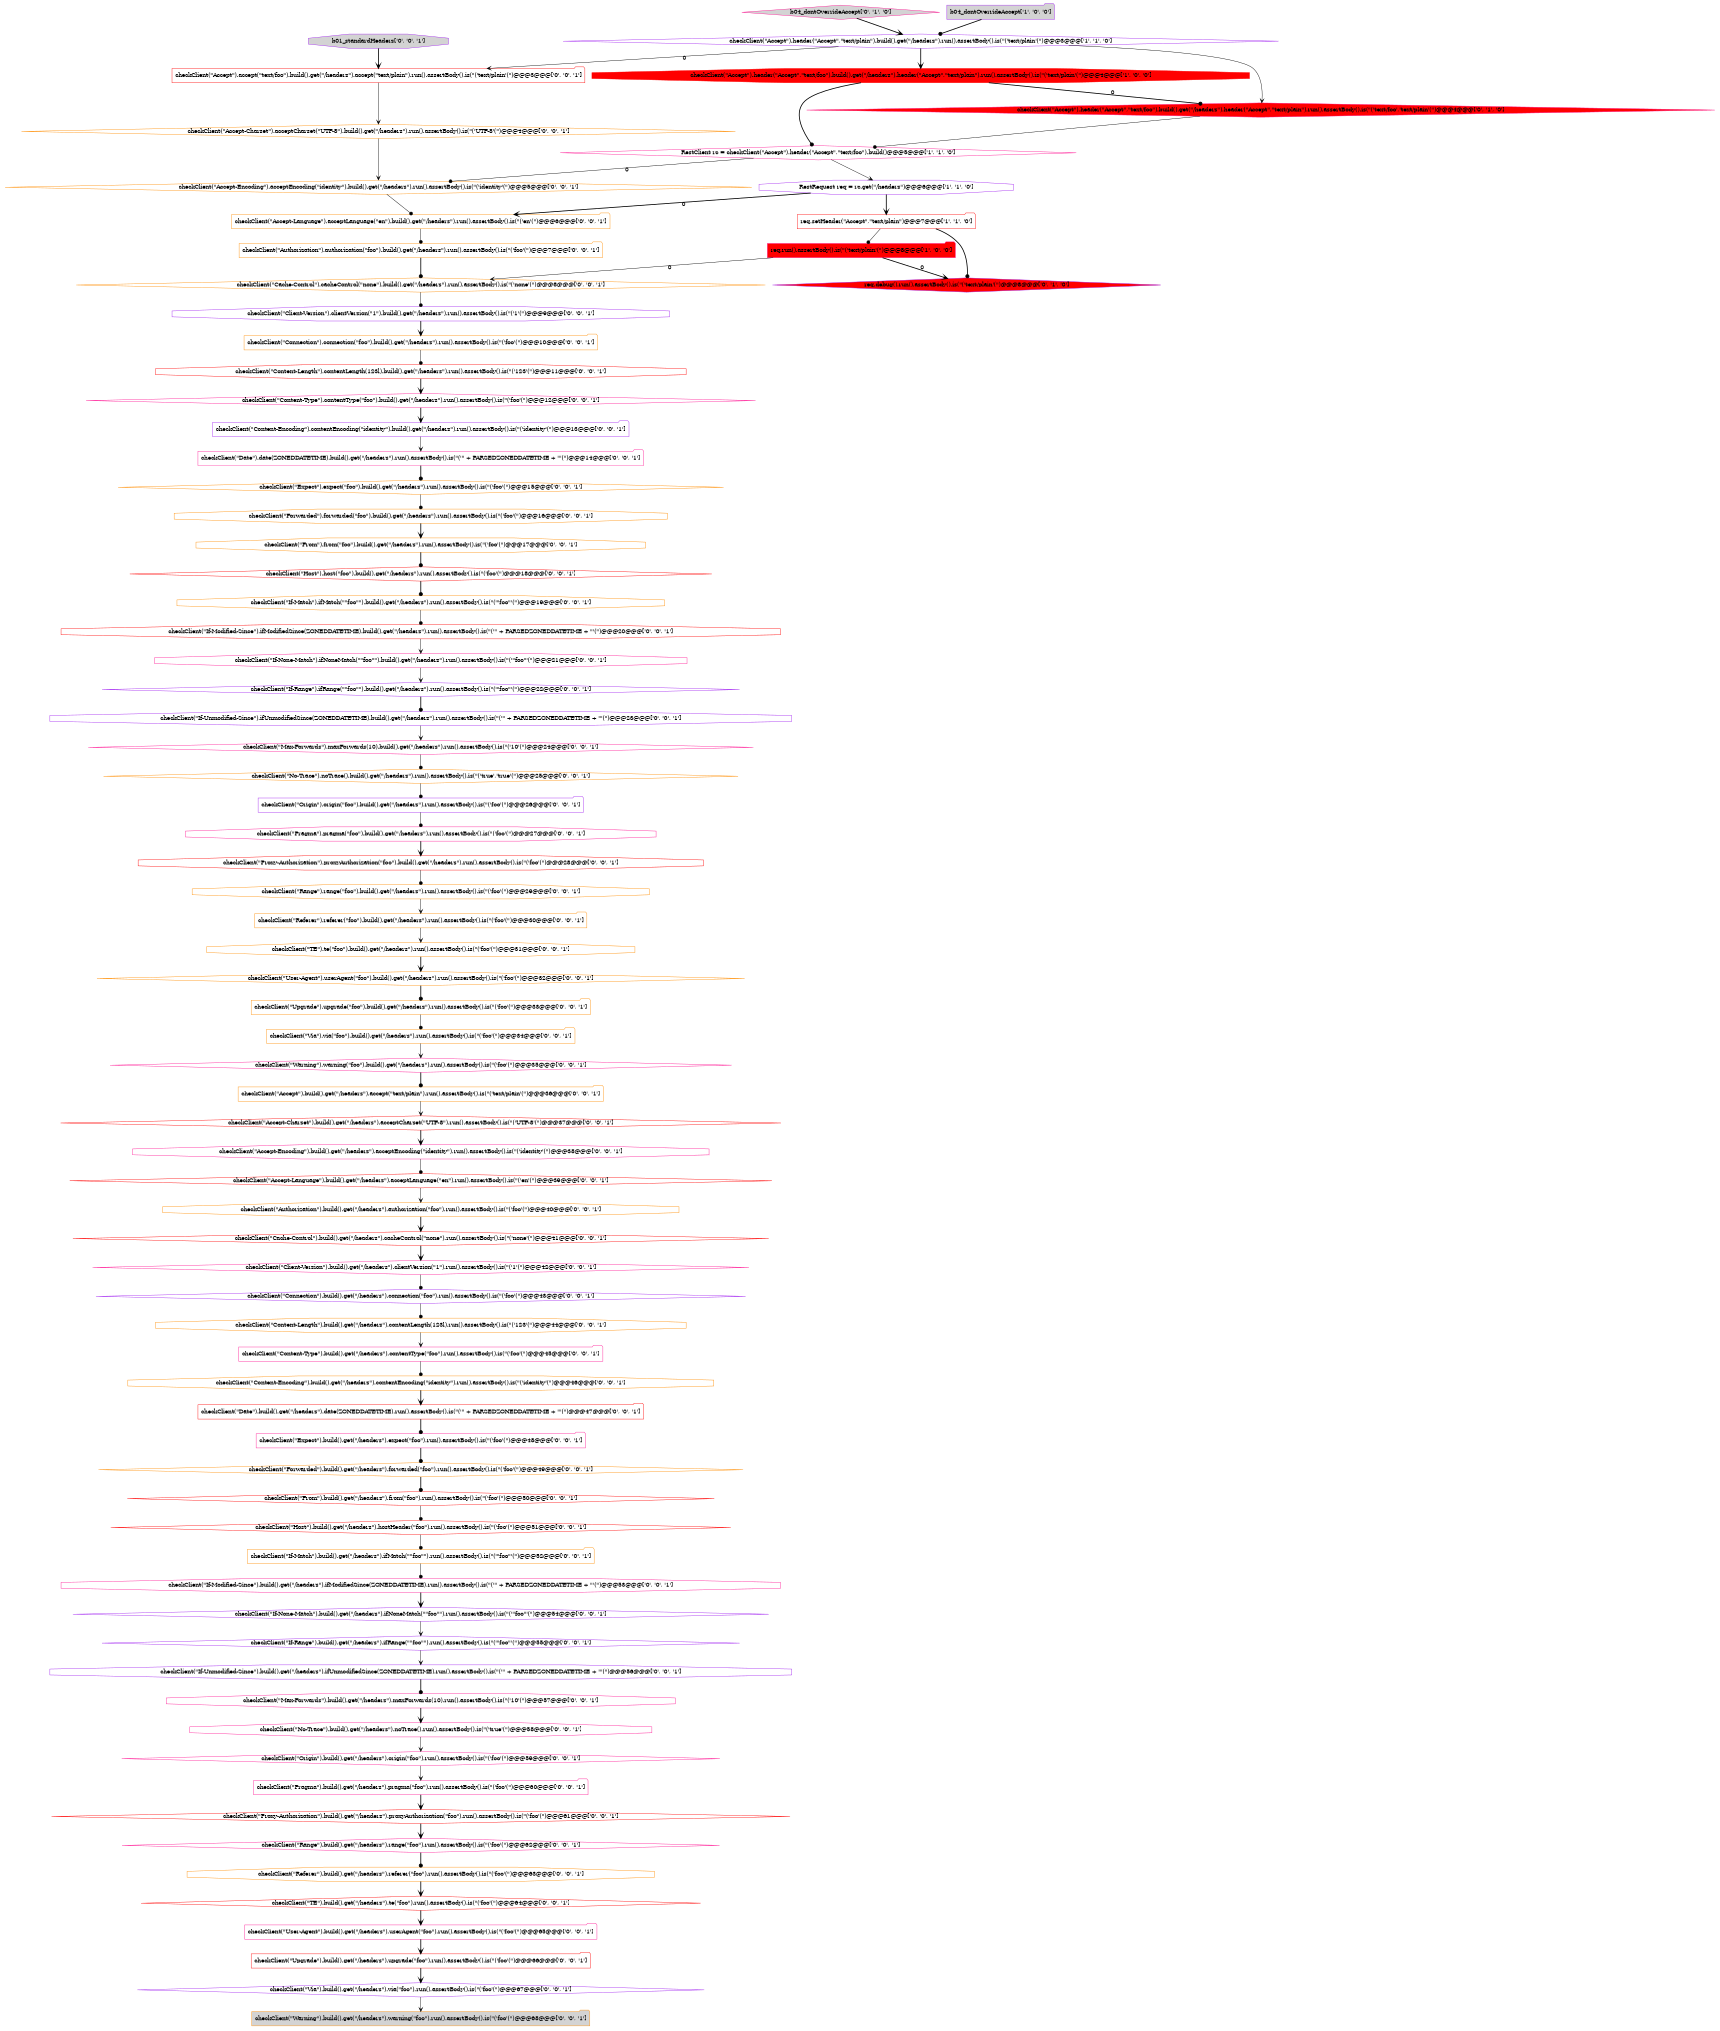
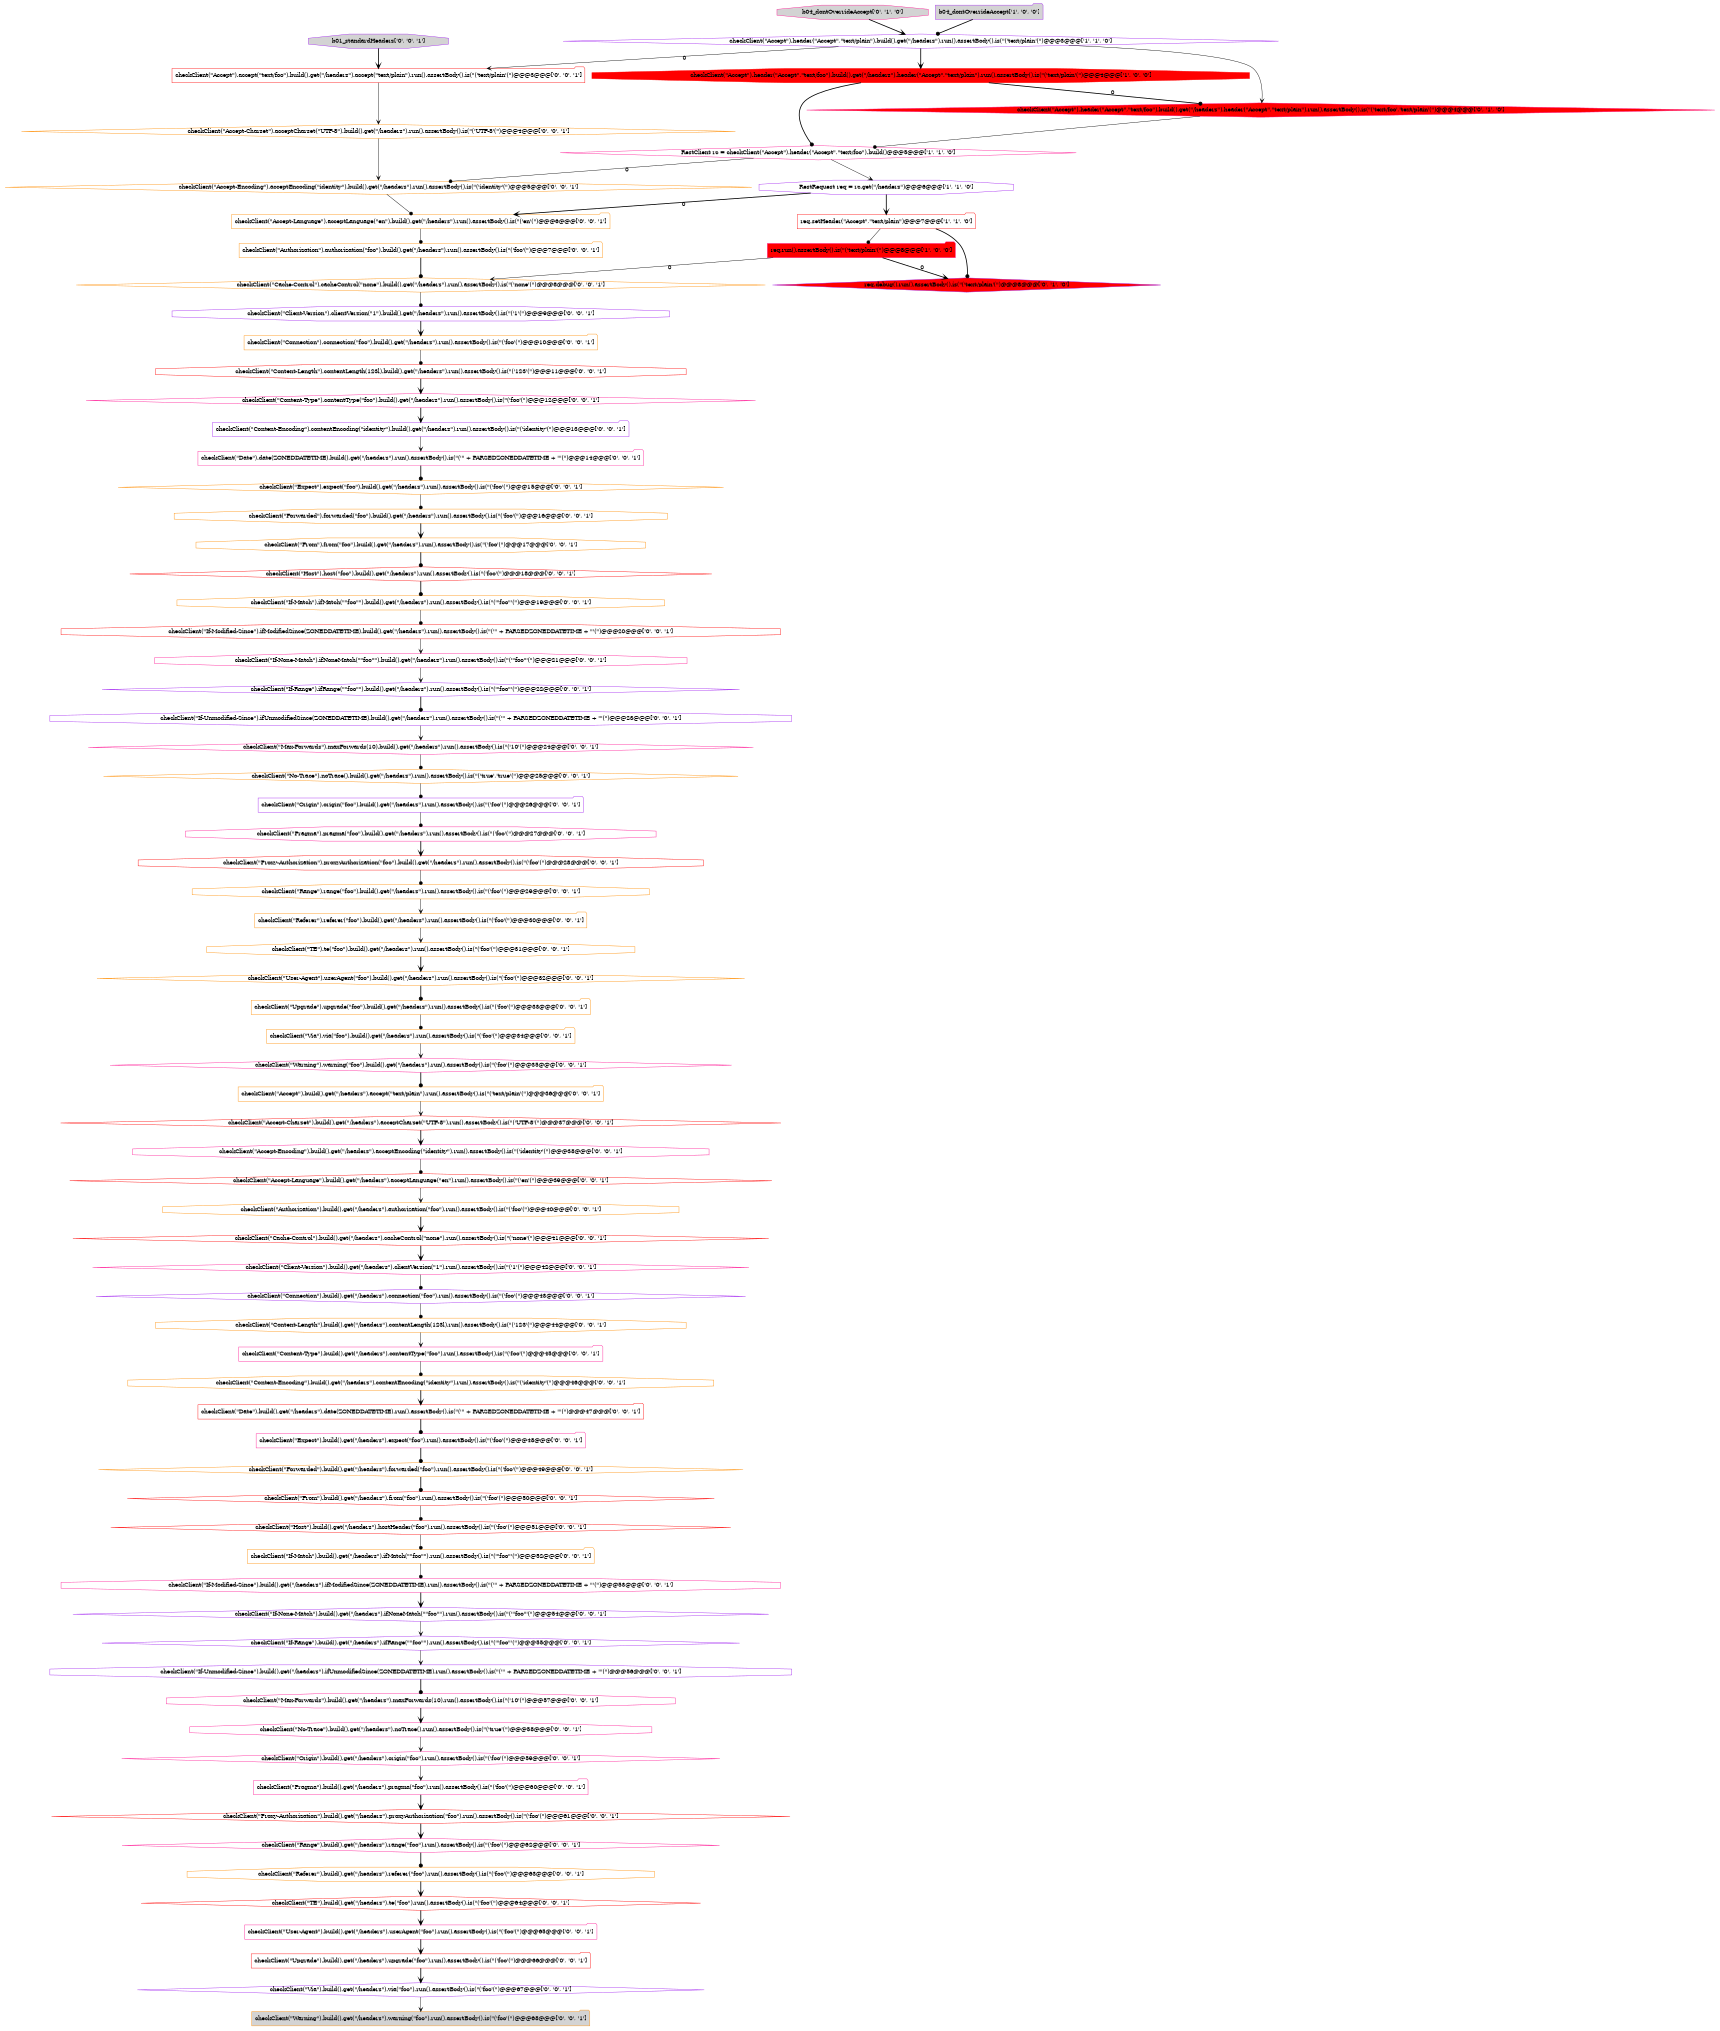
(841, 12) -> (853, 12)
